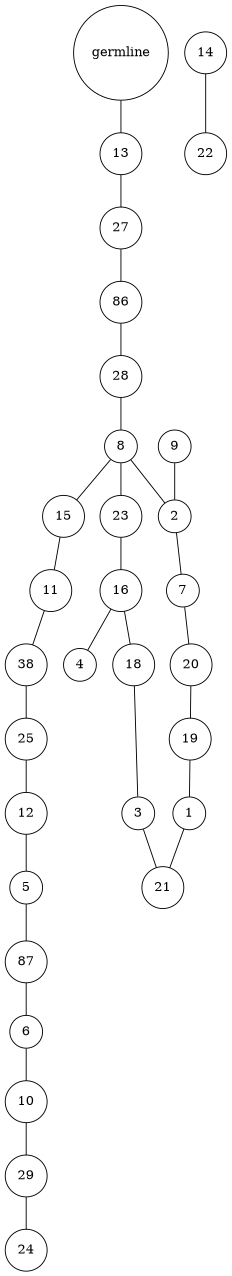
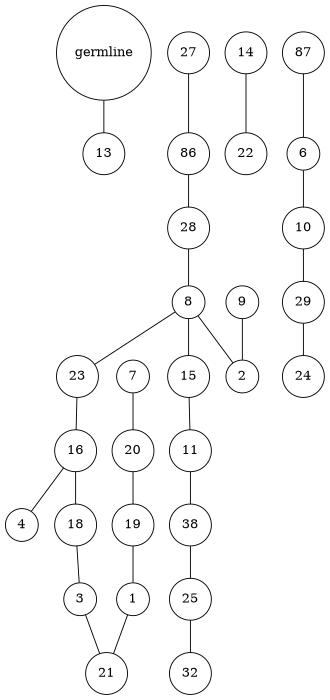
(121, 191) -> none
(179, 554) -> none
(26, 813) -> (190, 674)
(26, 888) -> none
